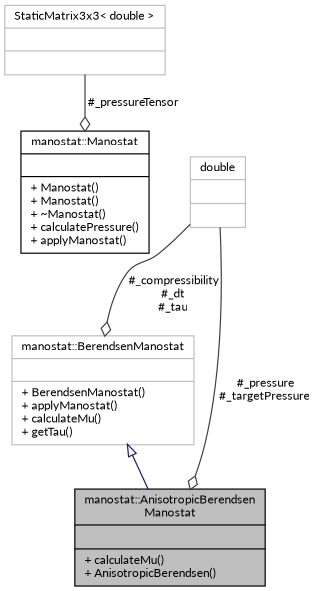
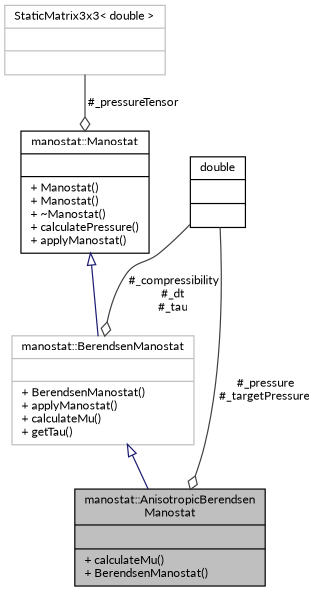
(218, 192) -> (218, 192)
none -> (95, 301)
(151, 573) -> (147, 573)
